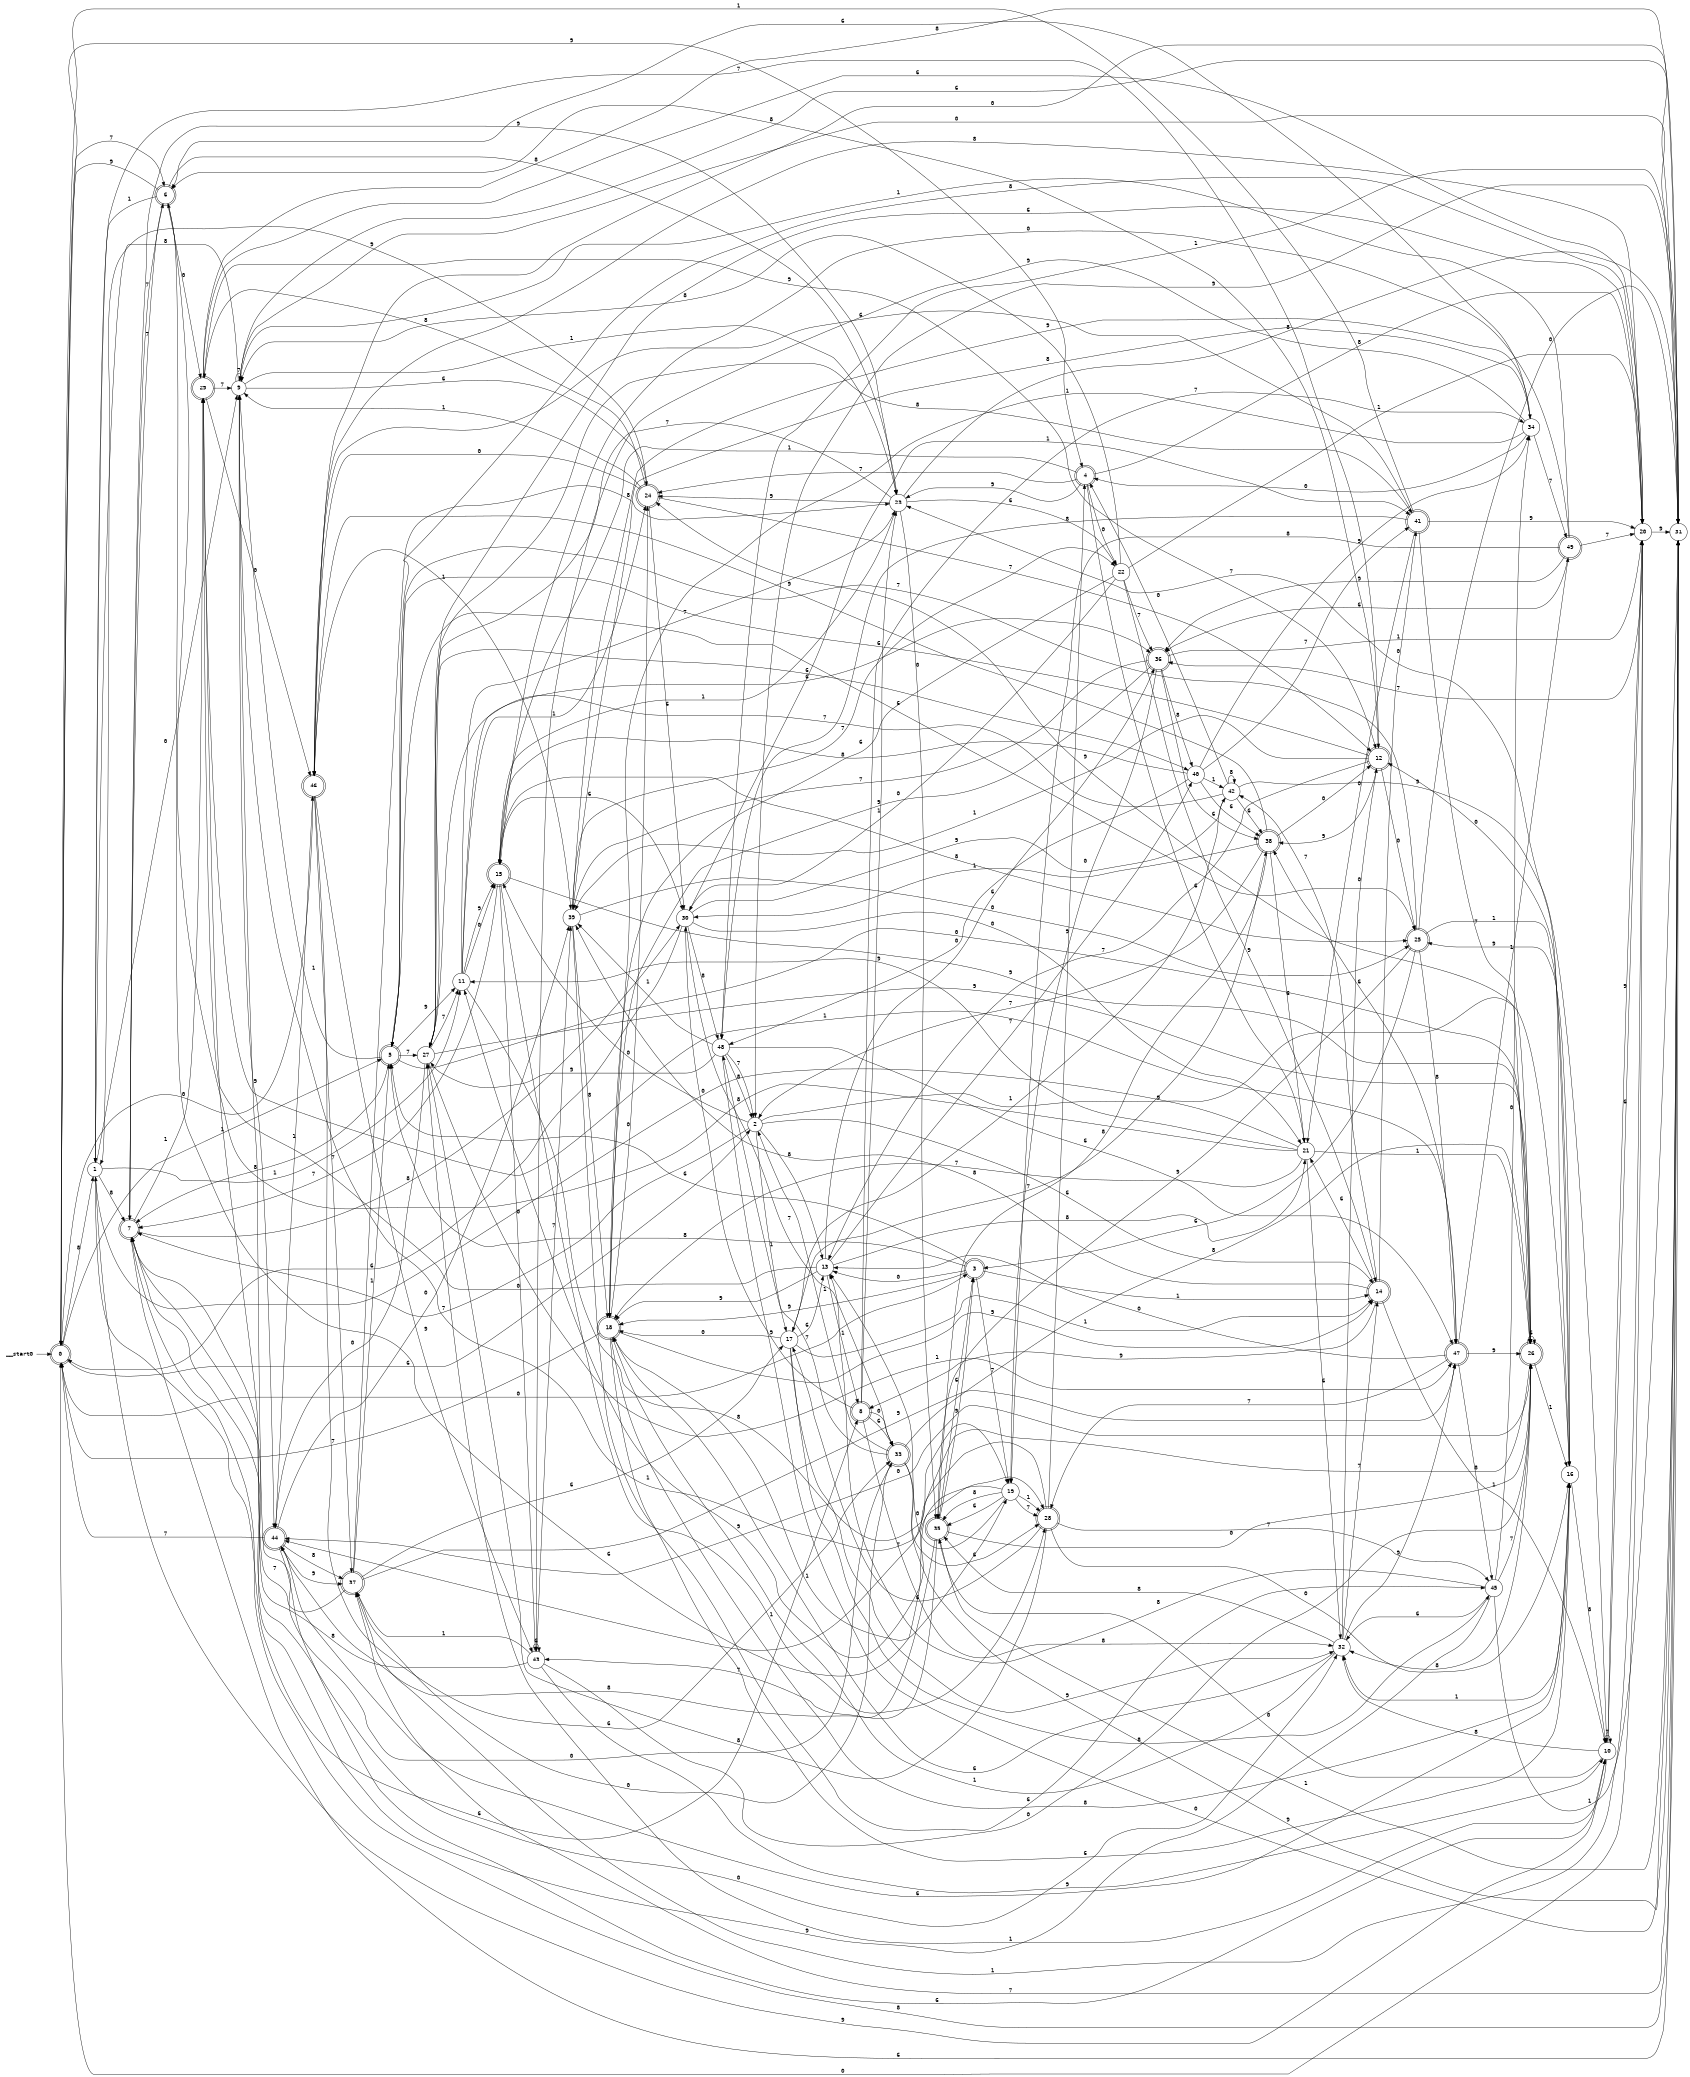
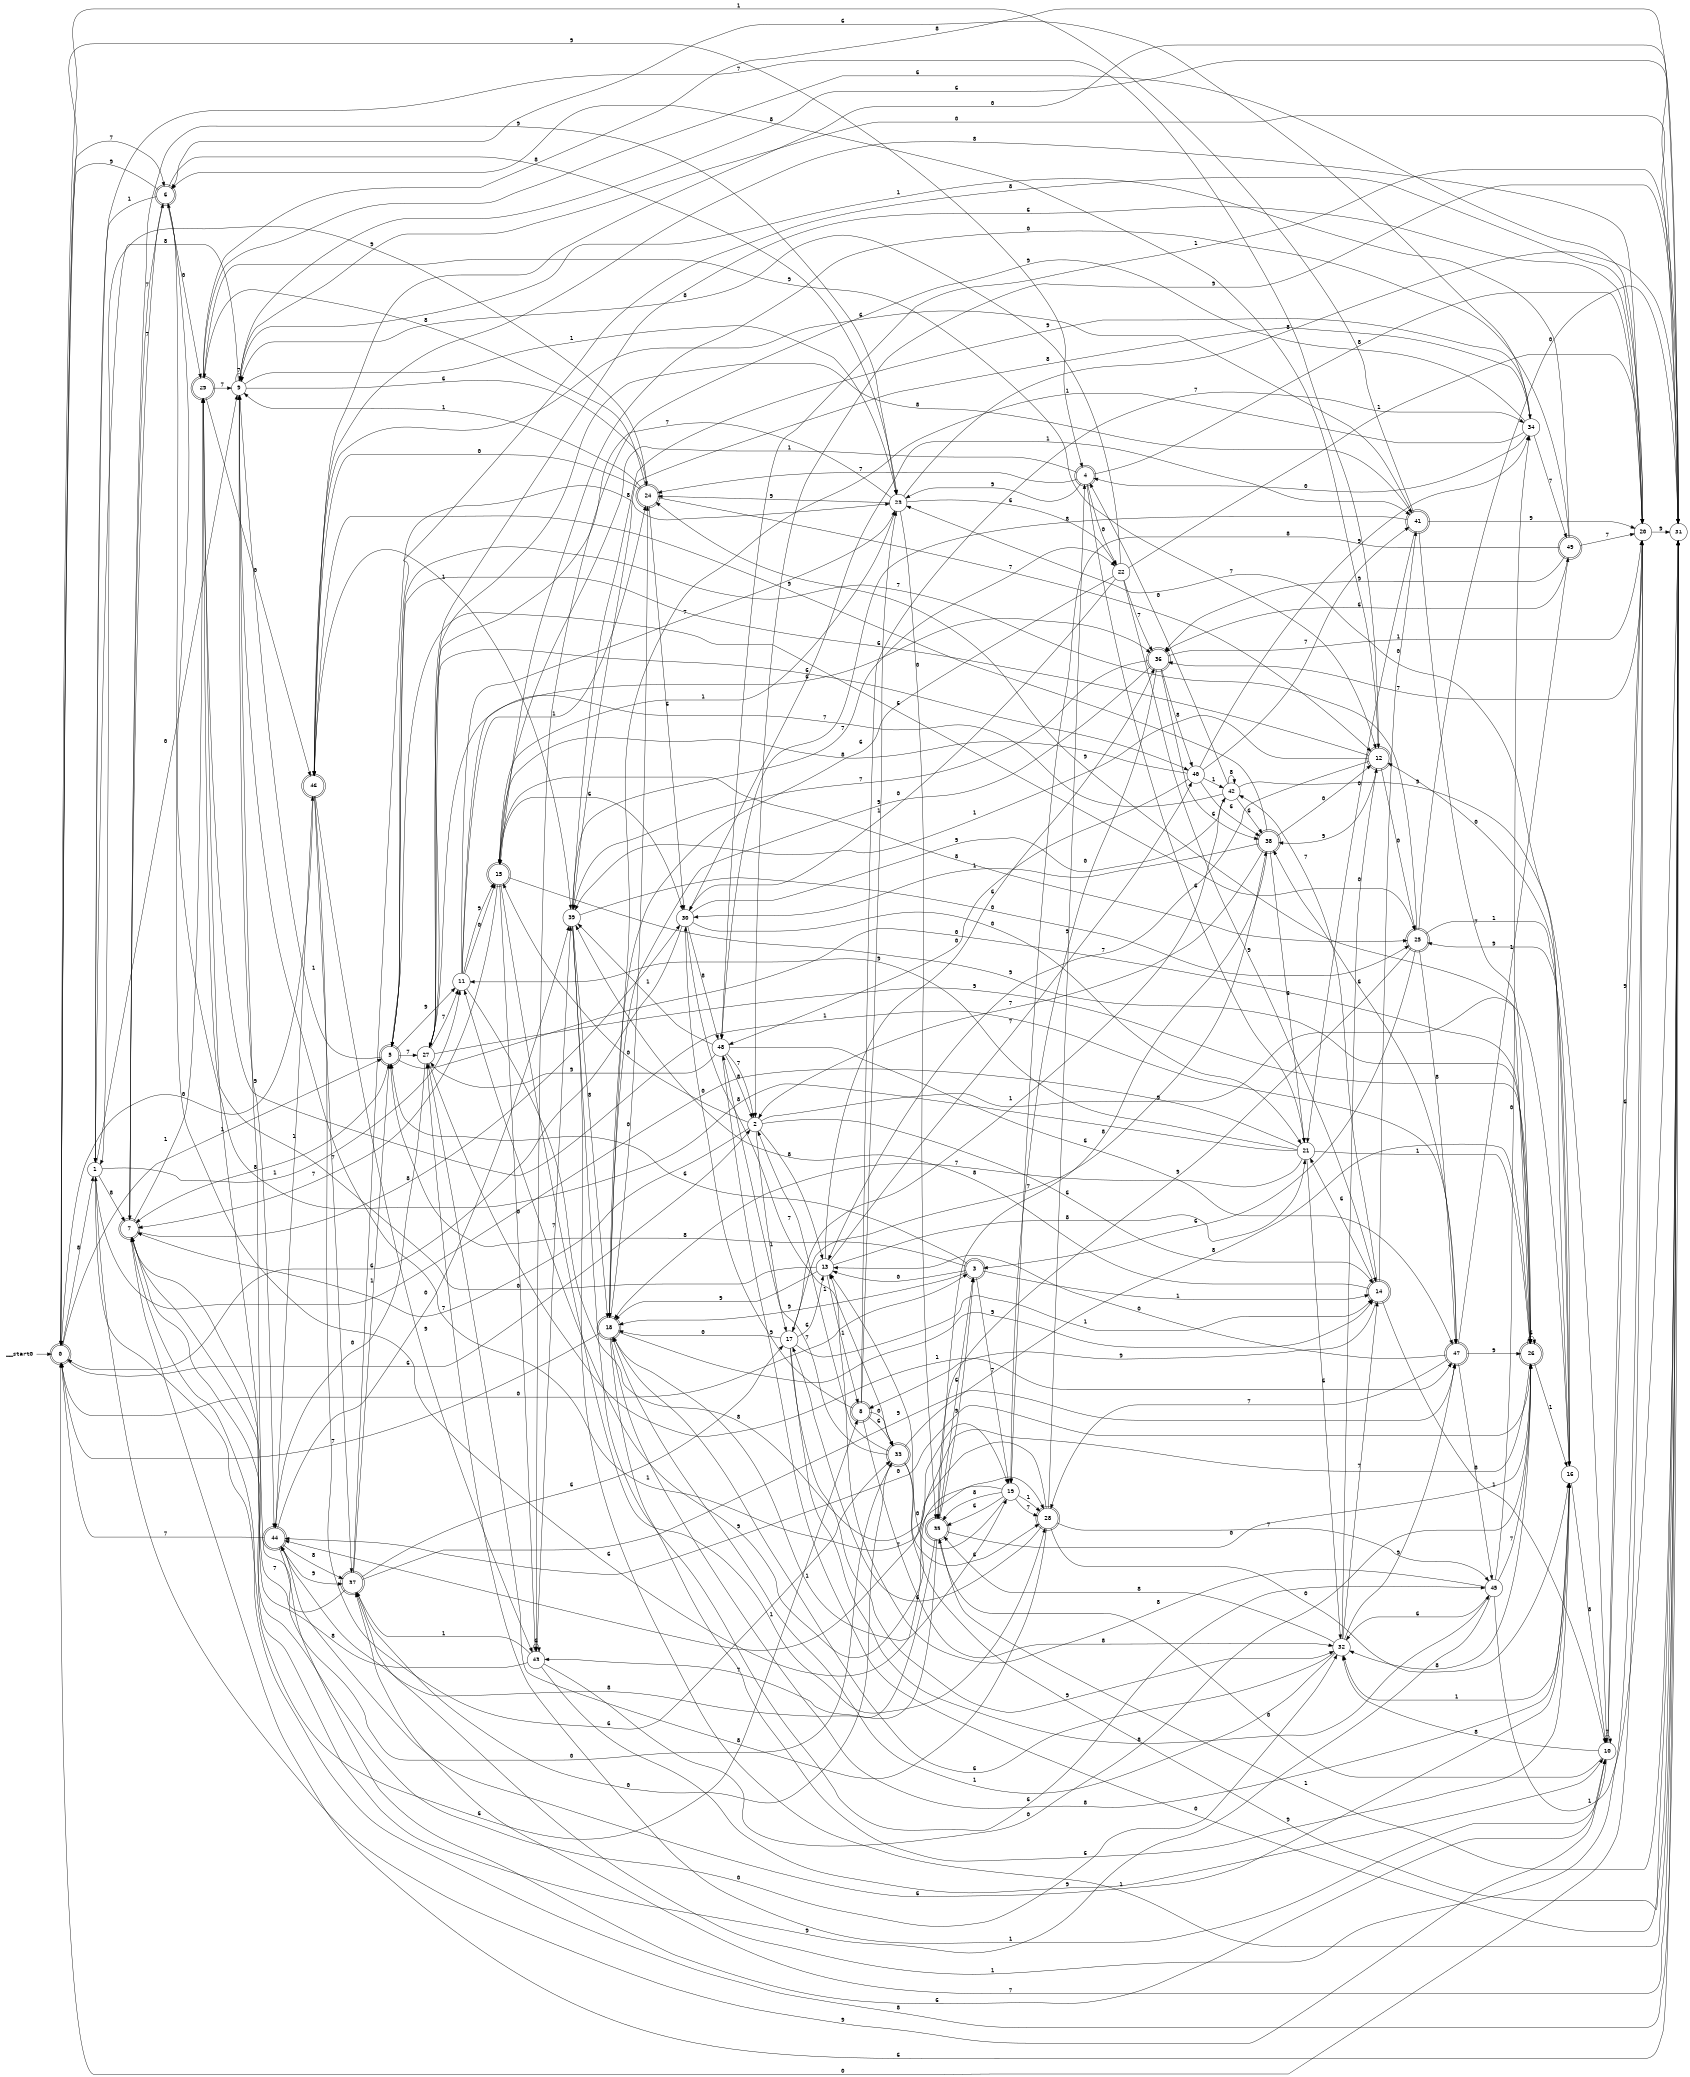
none -> (1440, 1947)
